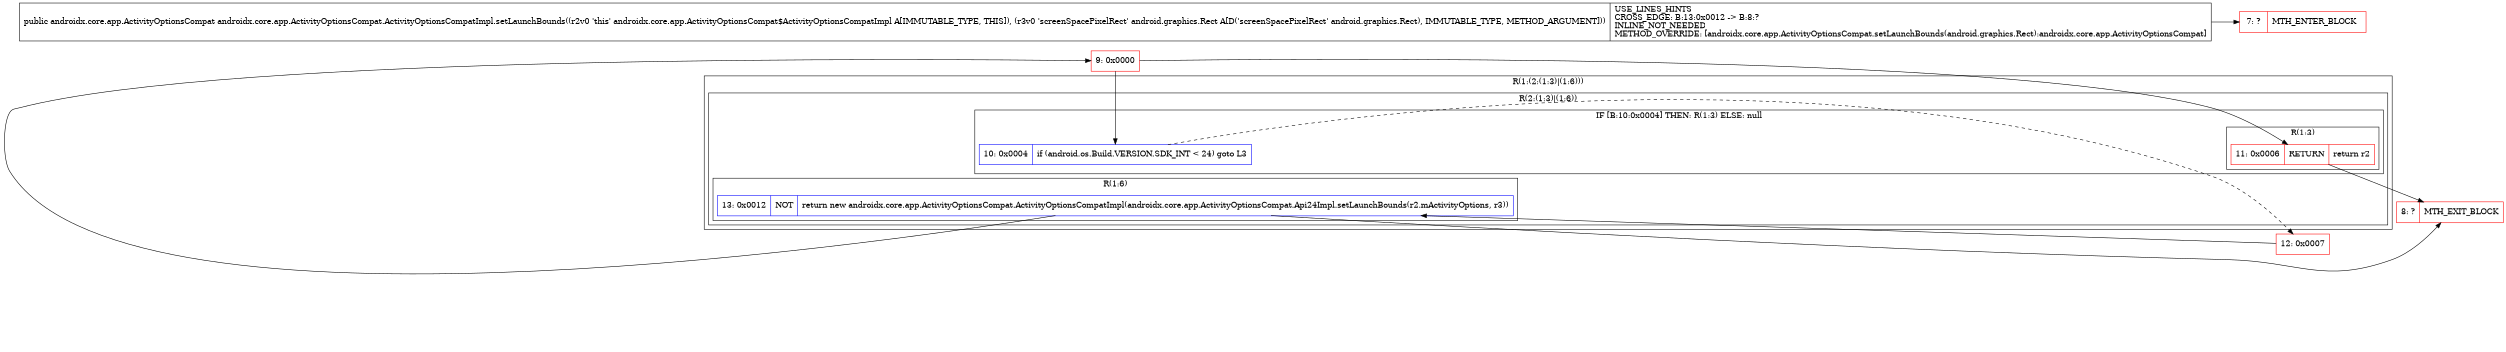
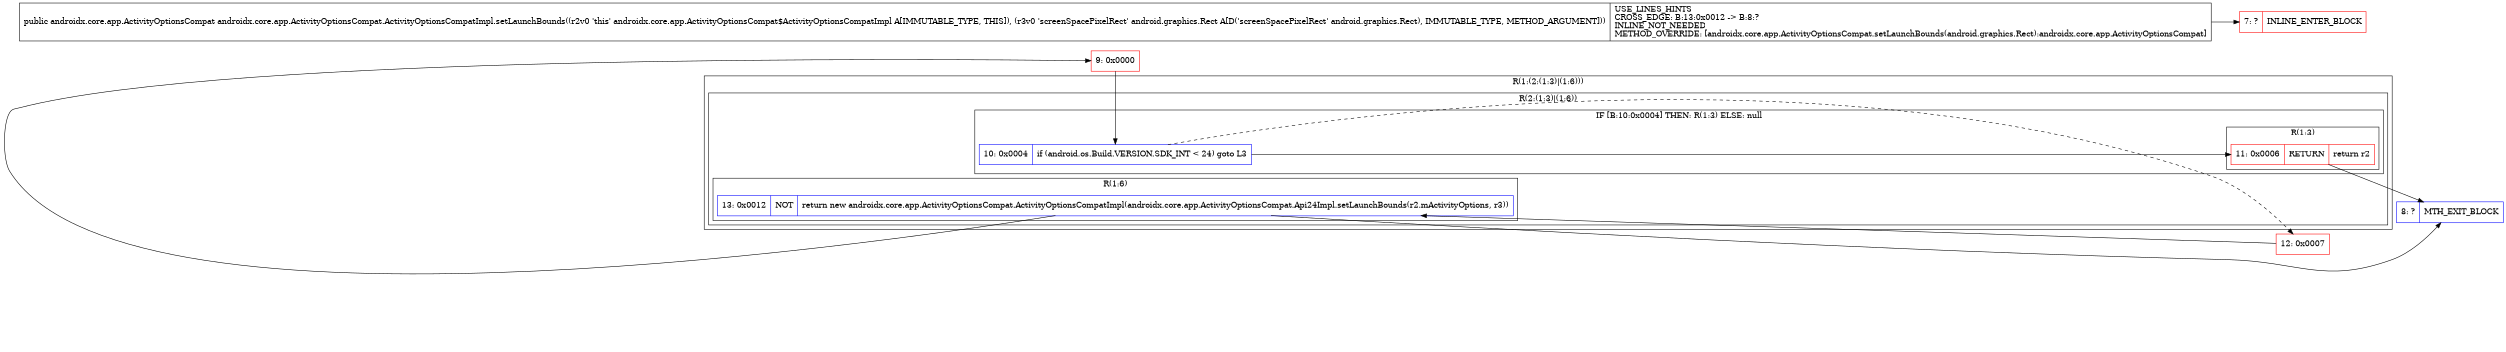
(2314, 22) -> (2314, 22)
(1716, 65) -> (1738, 155)
(2450, 212) -> (2450, 212)
